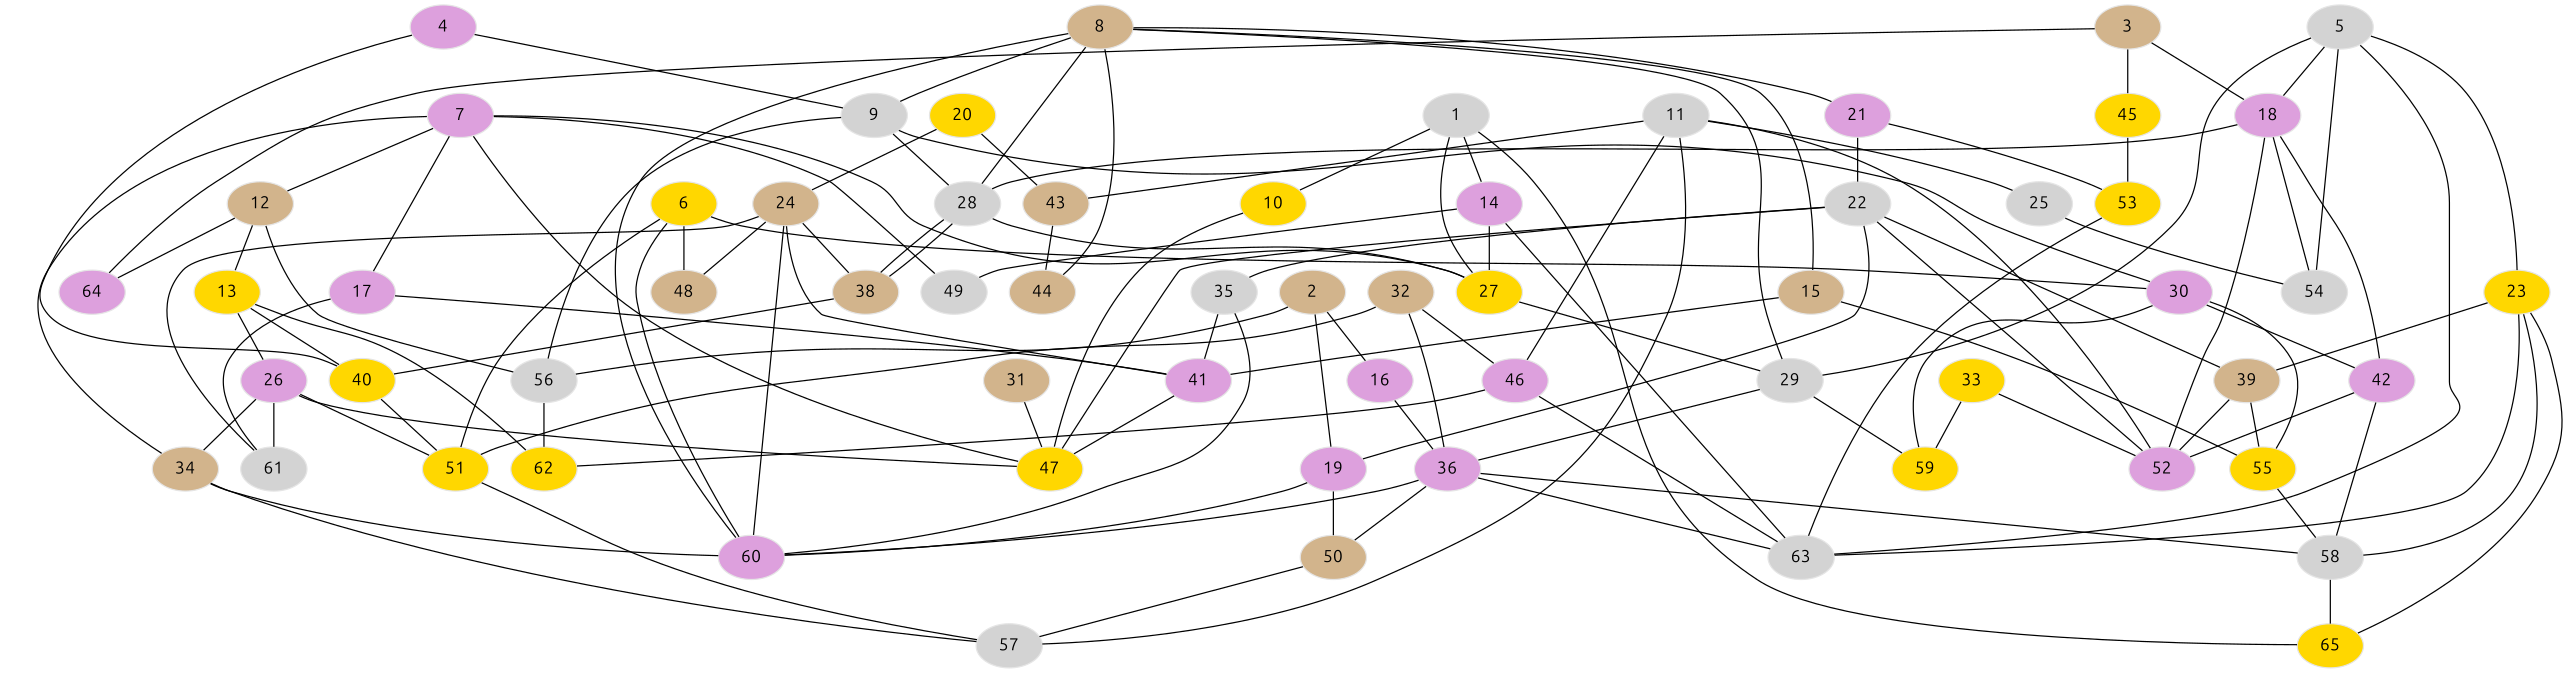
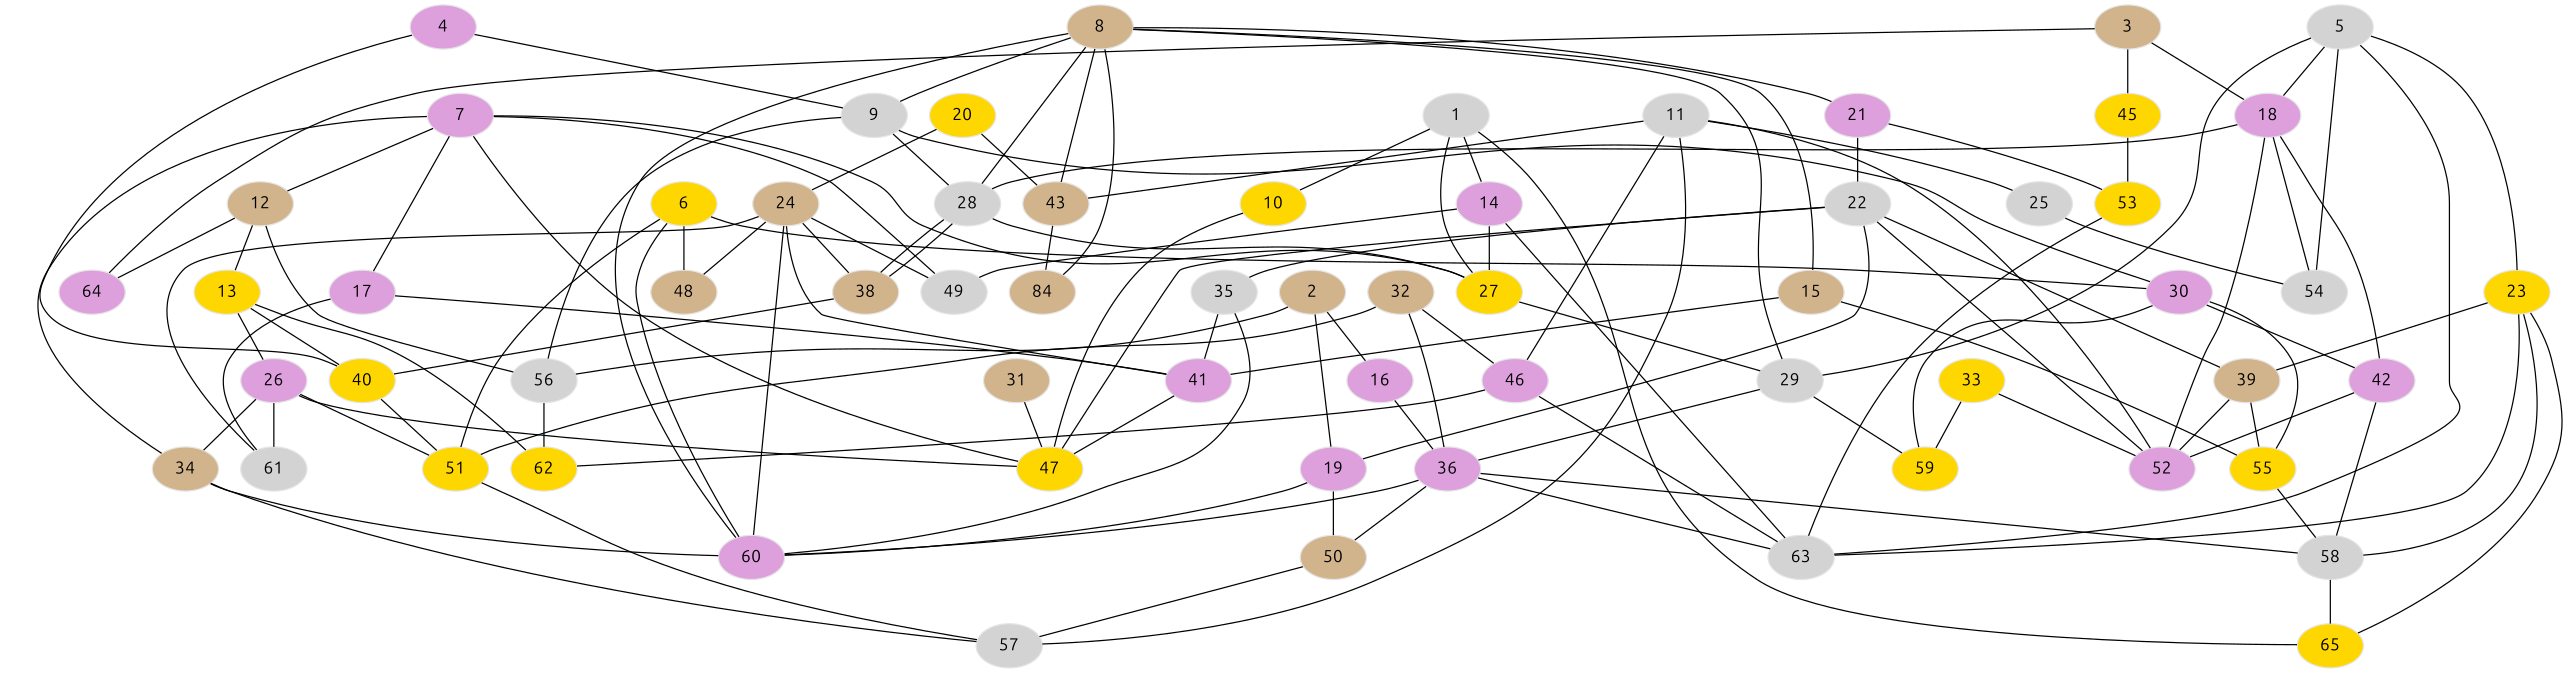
none -> (1078, 115)
none -> (876, 251)
(1042, 292) -> (1042, 292)
